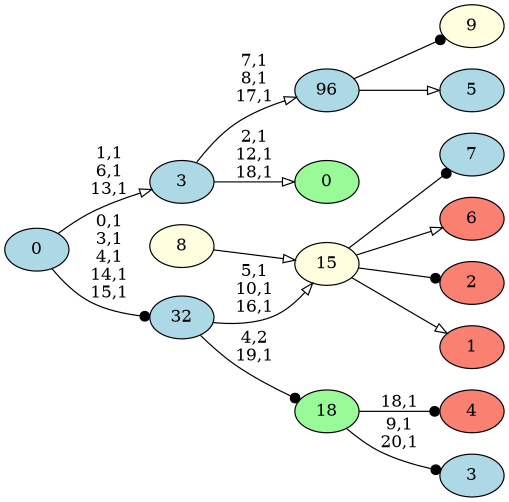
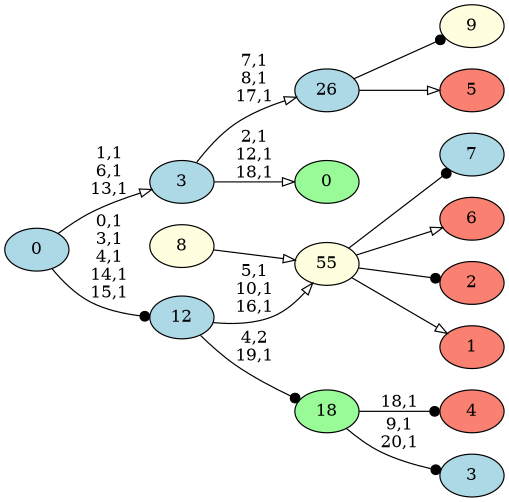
(327, 90) -> (327, 90)
(472, 90) -> (472, 90)
(327, 264) -> (327, 264)
(182, 317) -> (182, 317)
